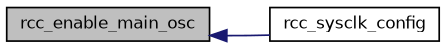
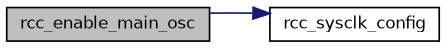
(248, 36) -> (231, 13)
